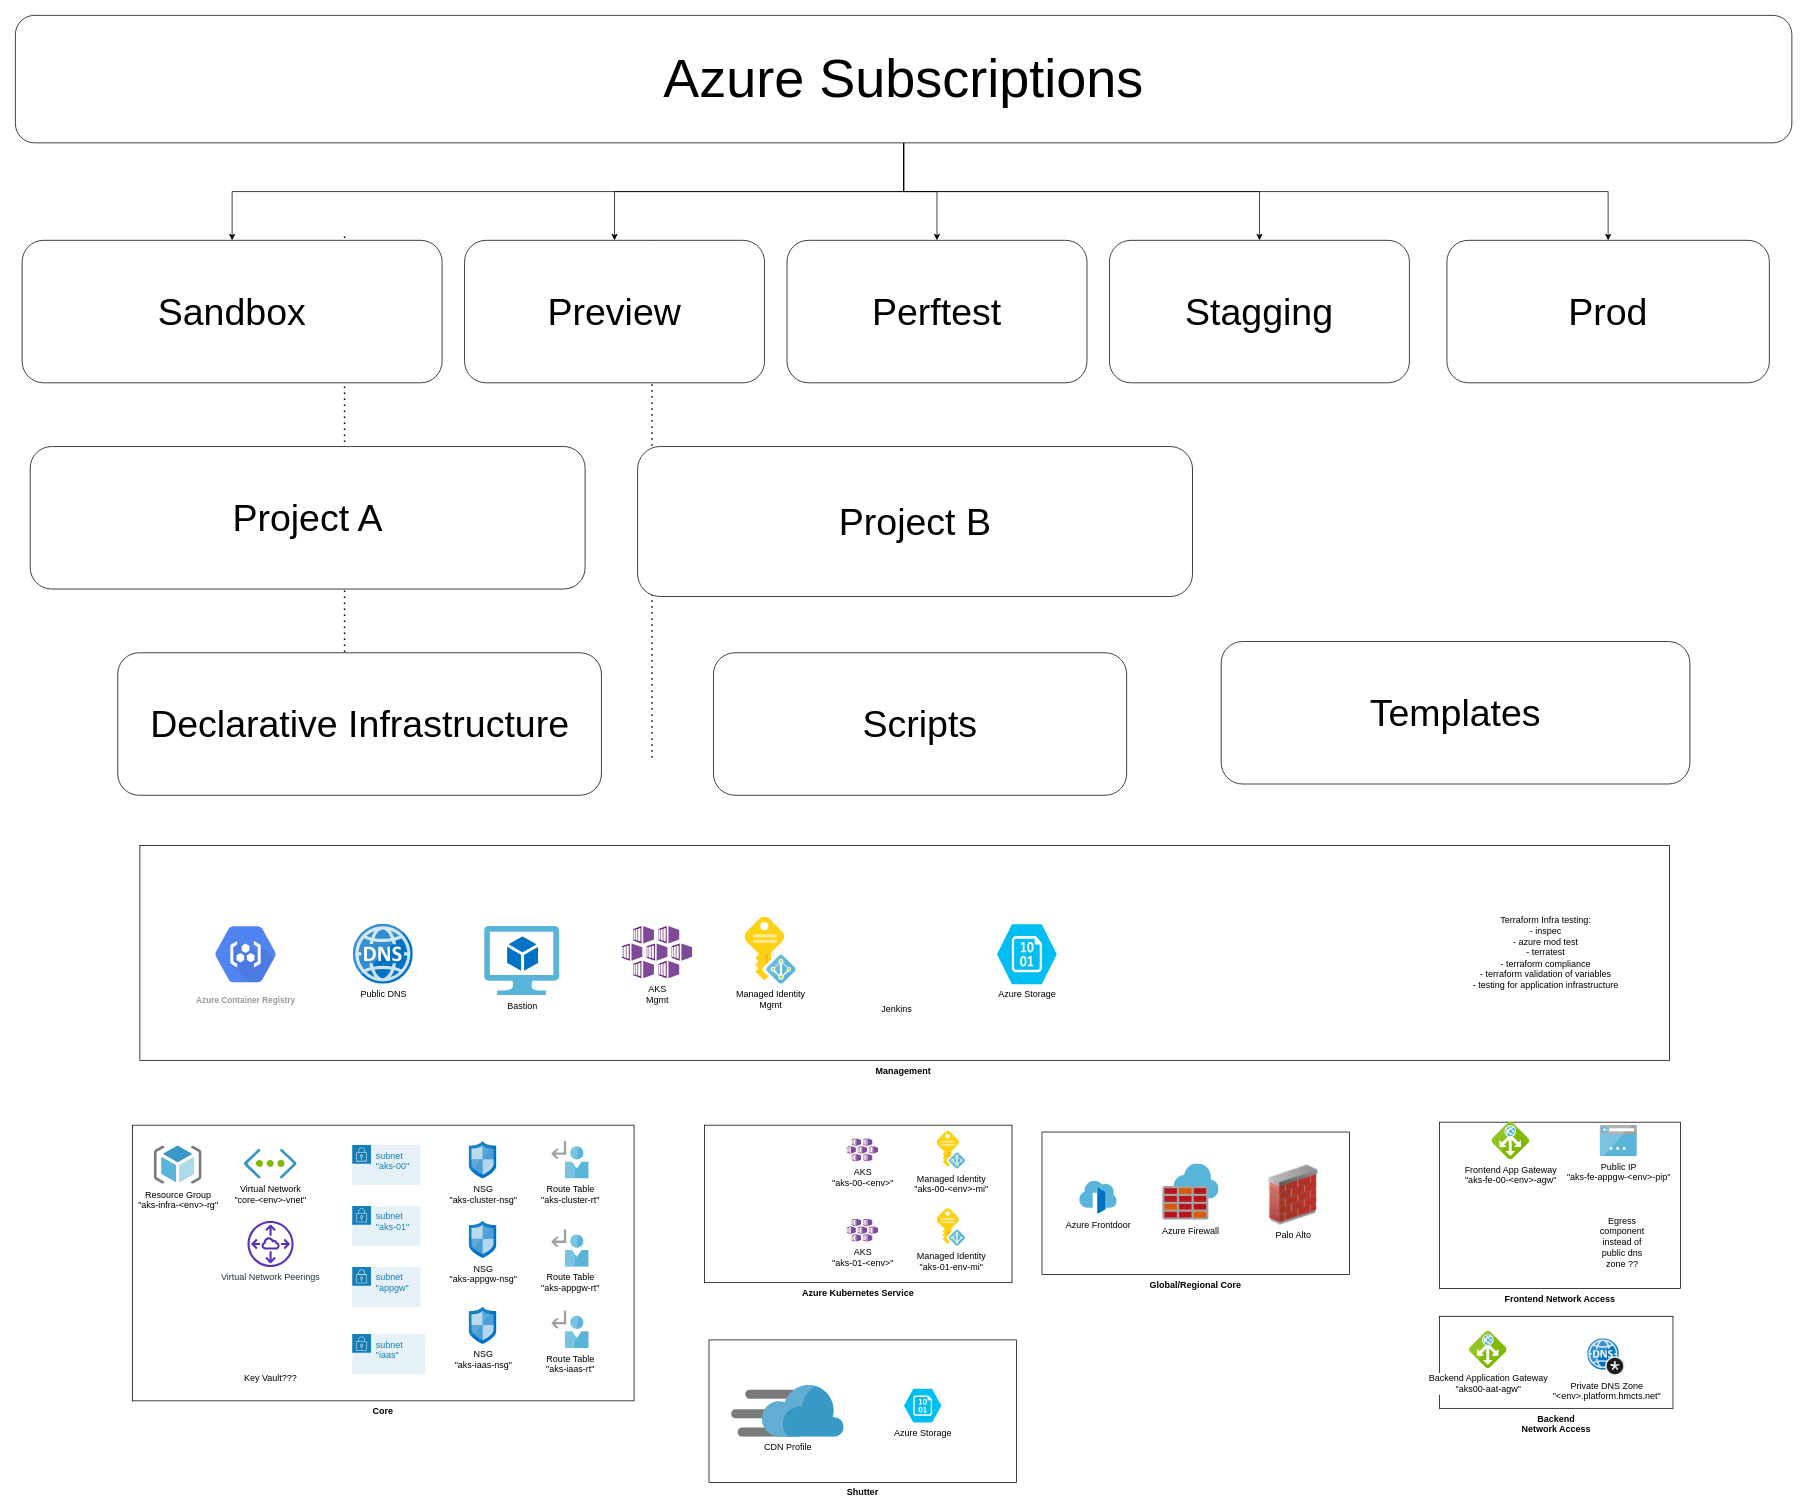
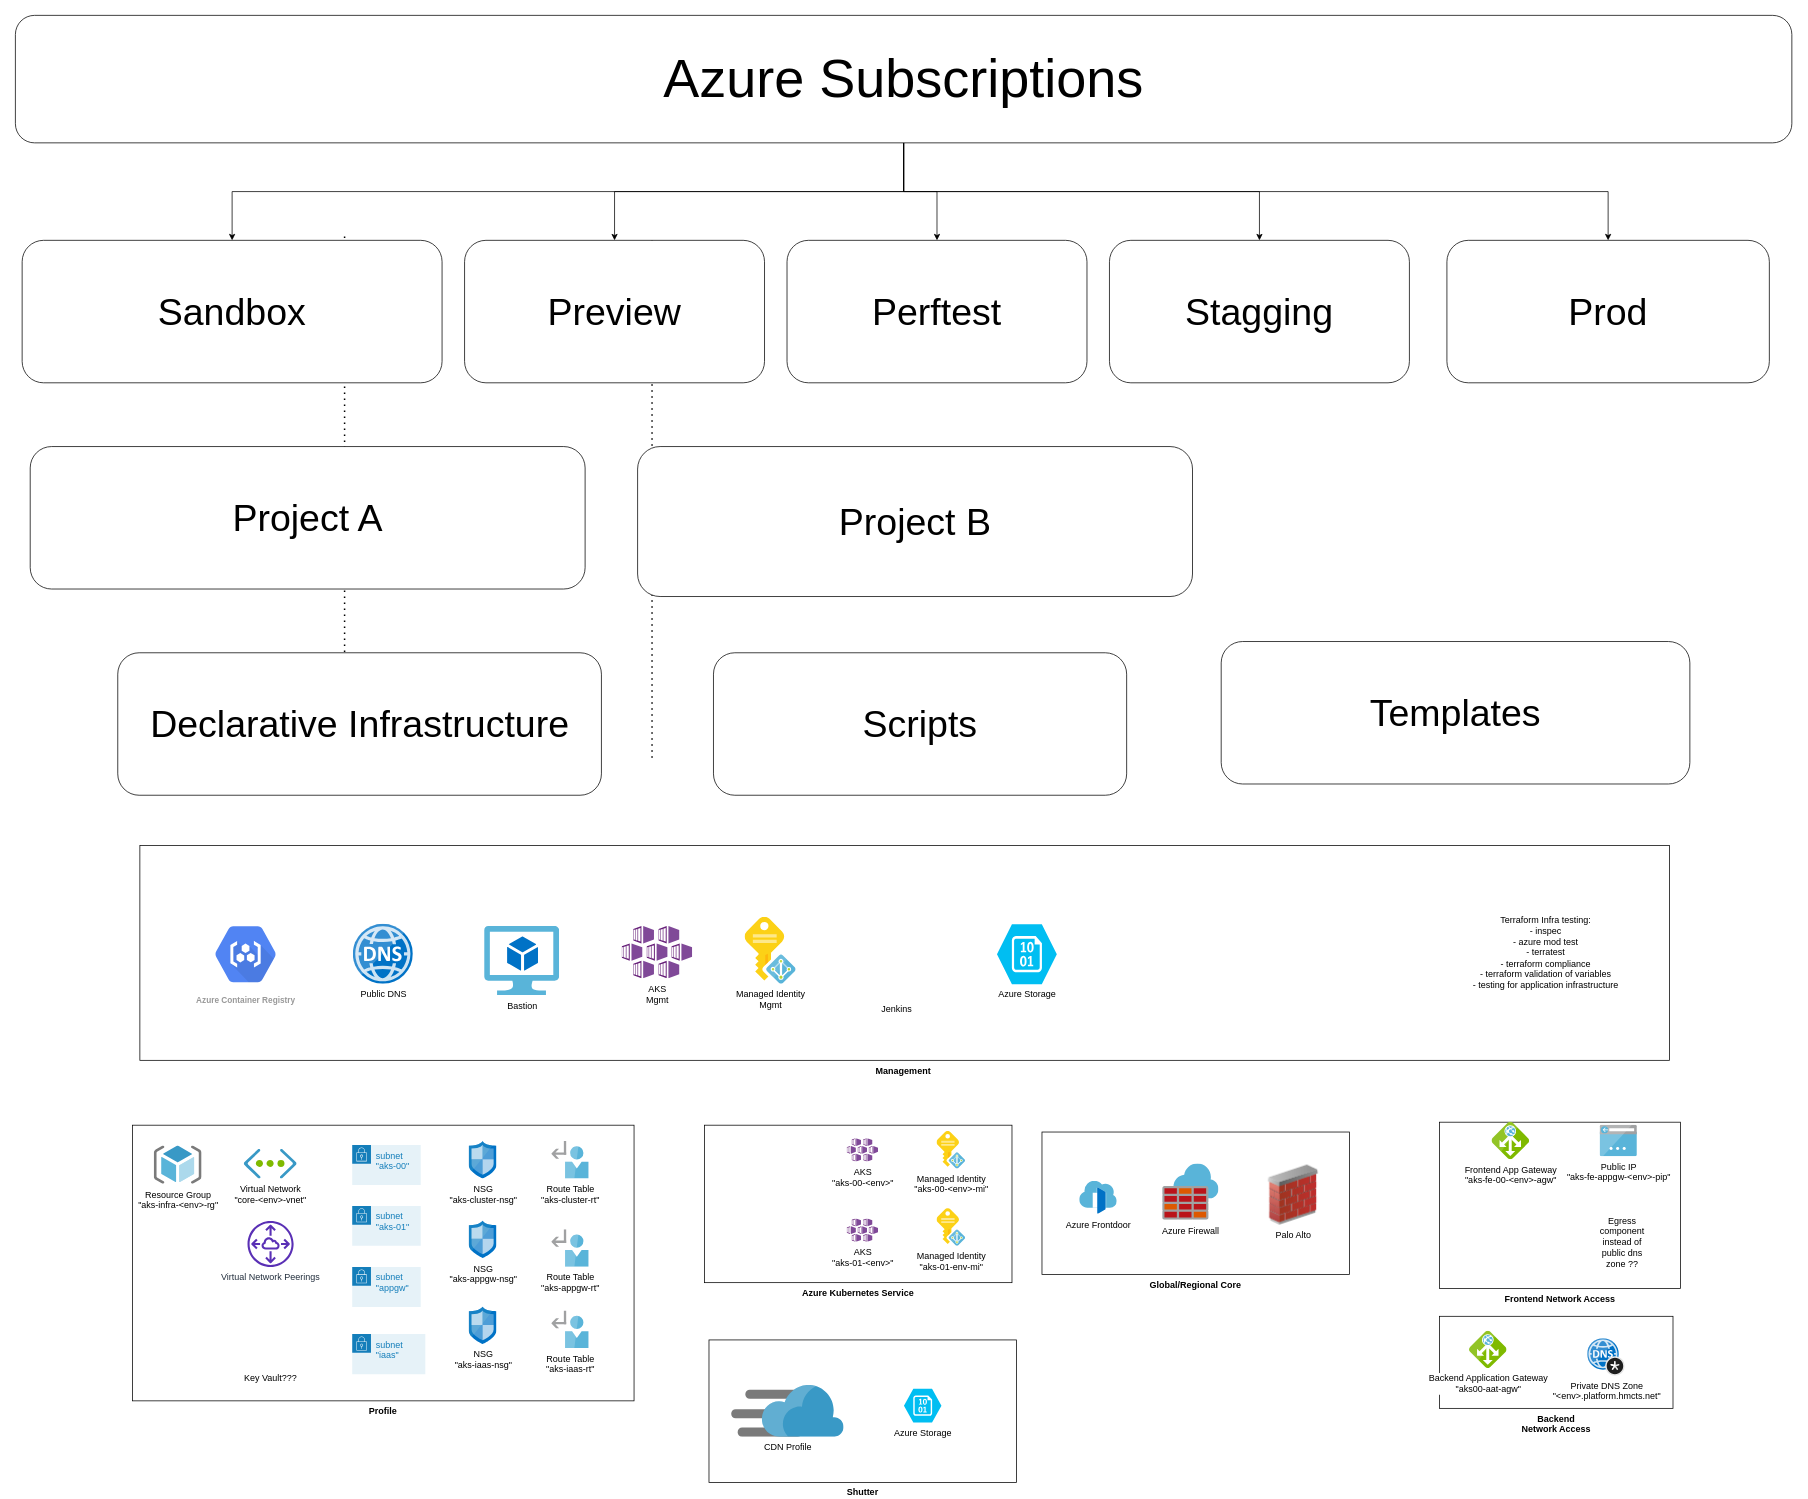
(383, 1412) -> (383, 1412)
